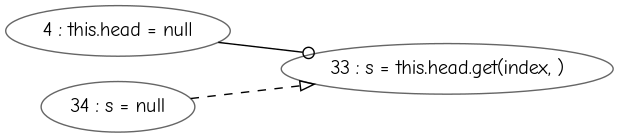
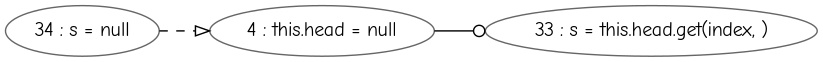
(245, 92) -> (177, 31)
